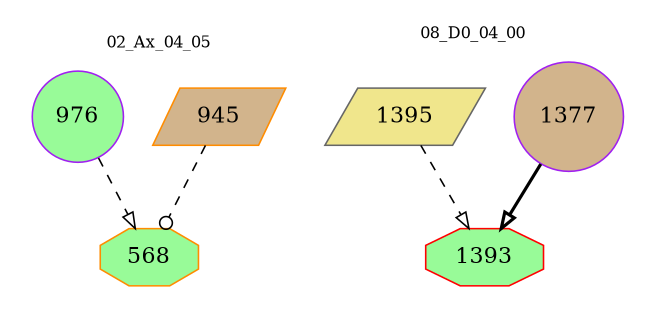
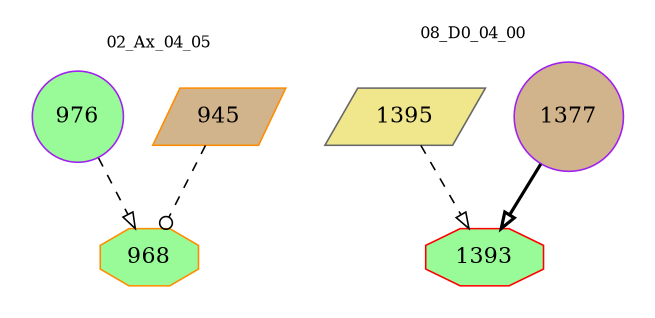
(149, 257) -> (149, 257)
